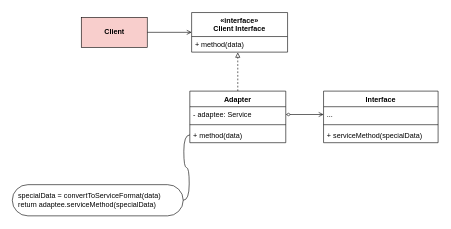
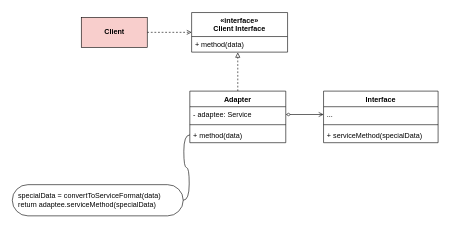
(168, 32) -> (168, 32)
